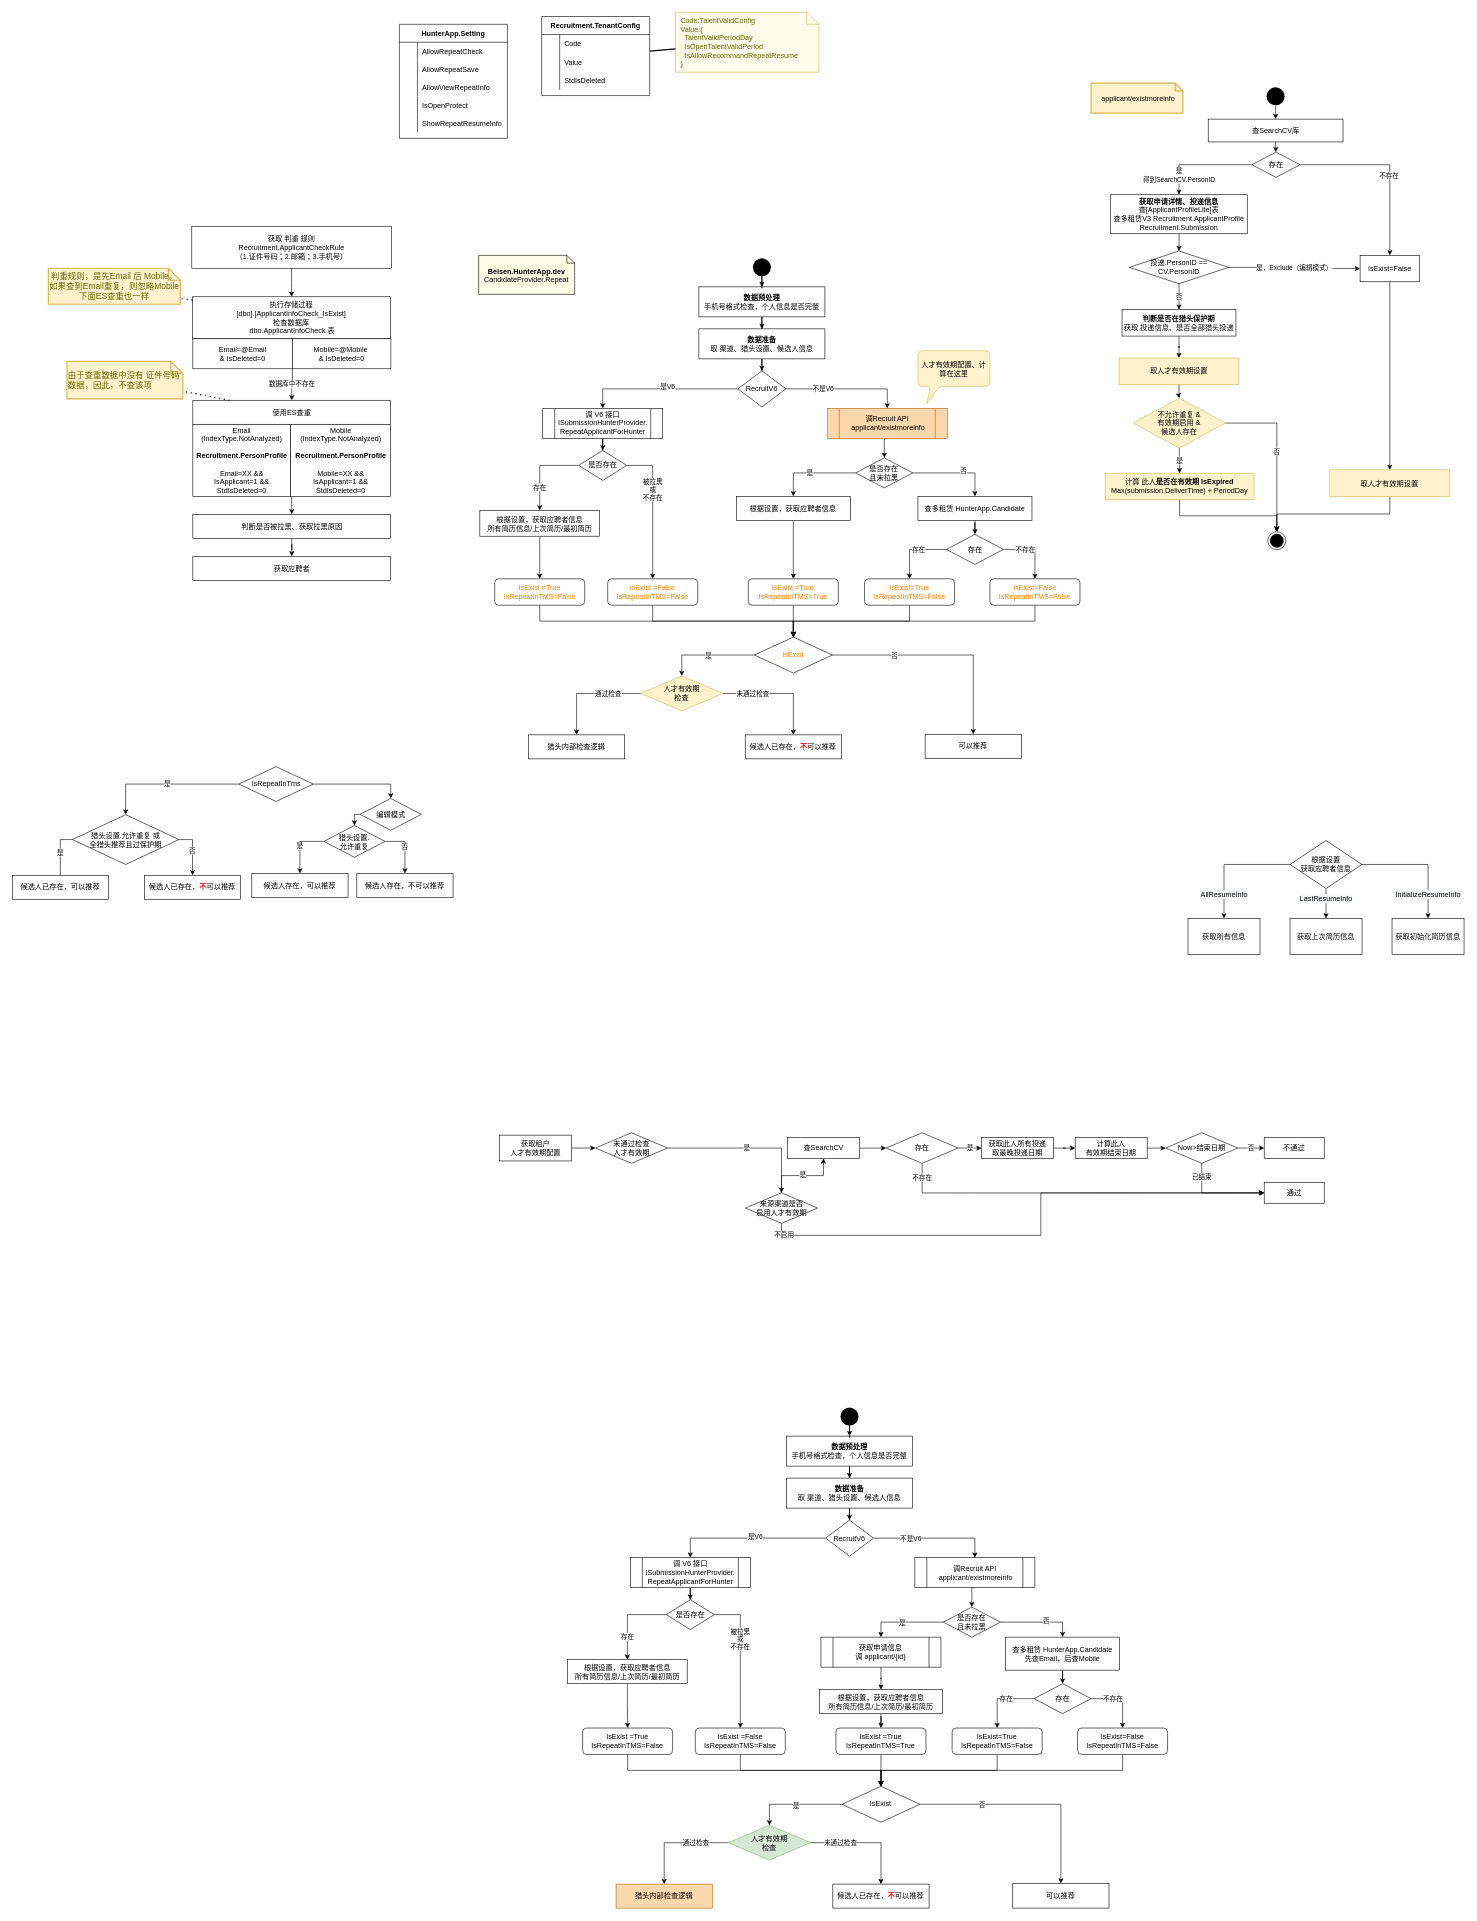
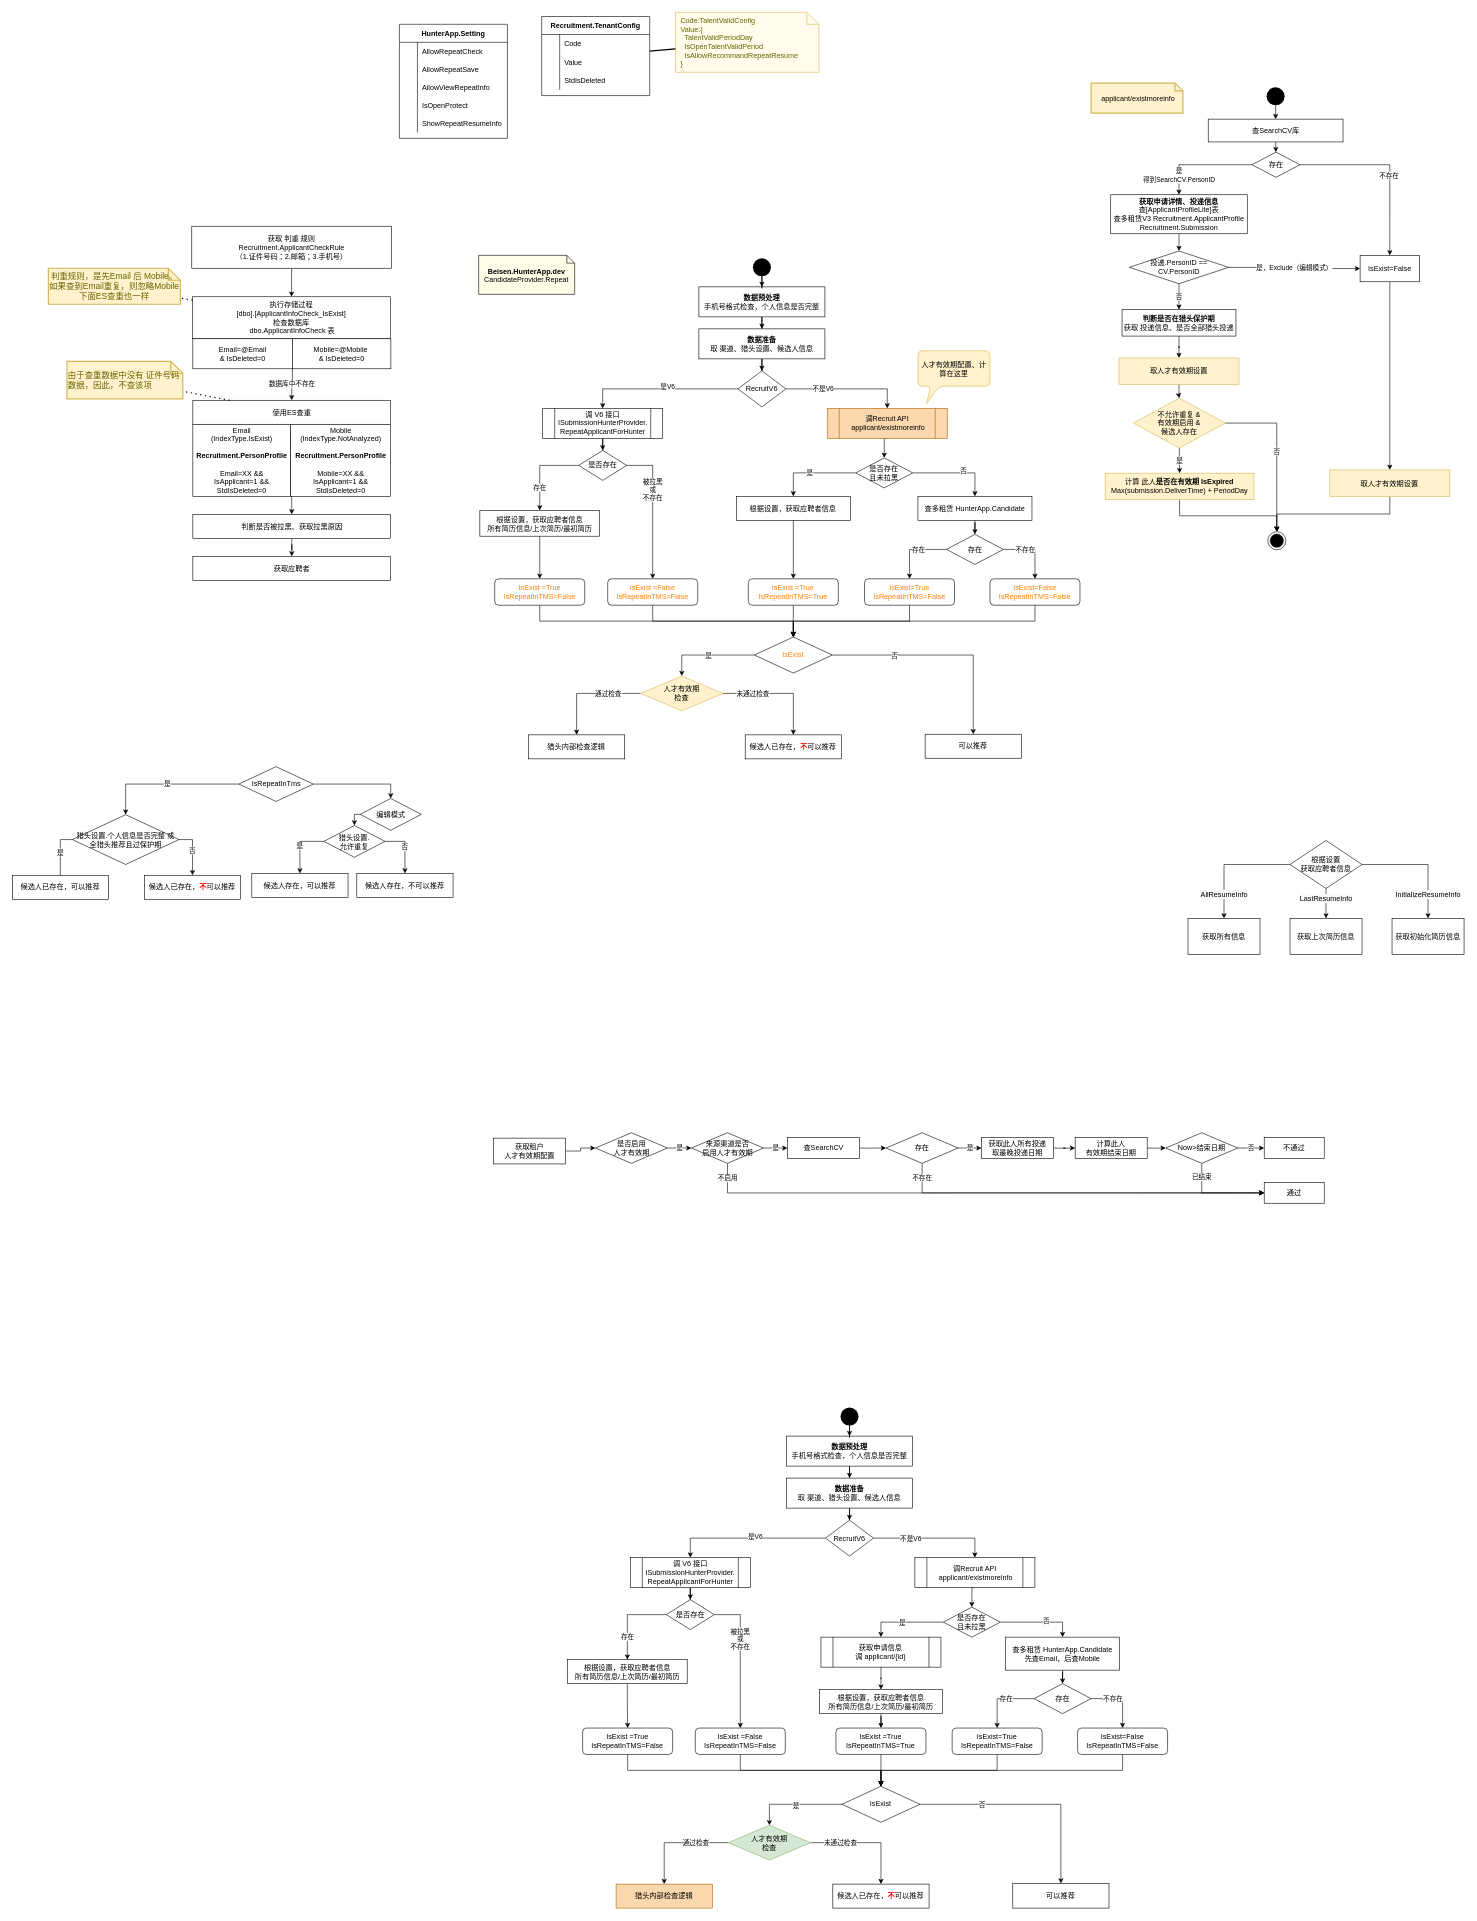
(242, 461) -> (242, 461)
(126, 840) -> (126, 840)
(536, 1148) -> (530, 1151)
(632, 1148) -> (632, 1148)
(781, 1208) -> (727, 1148)
